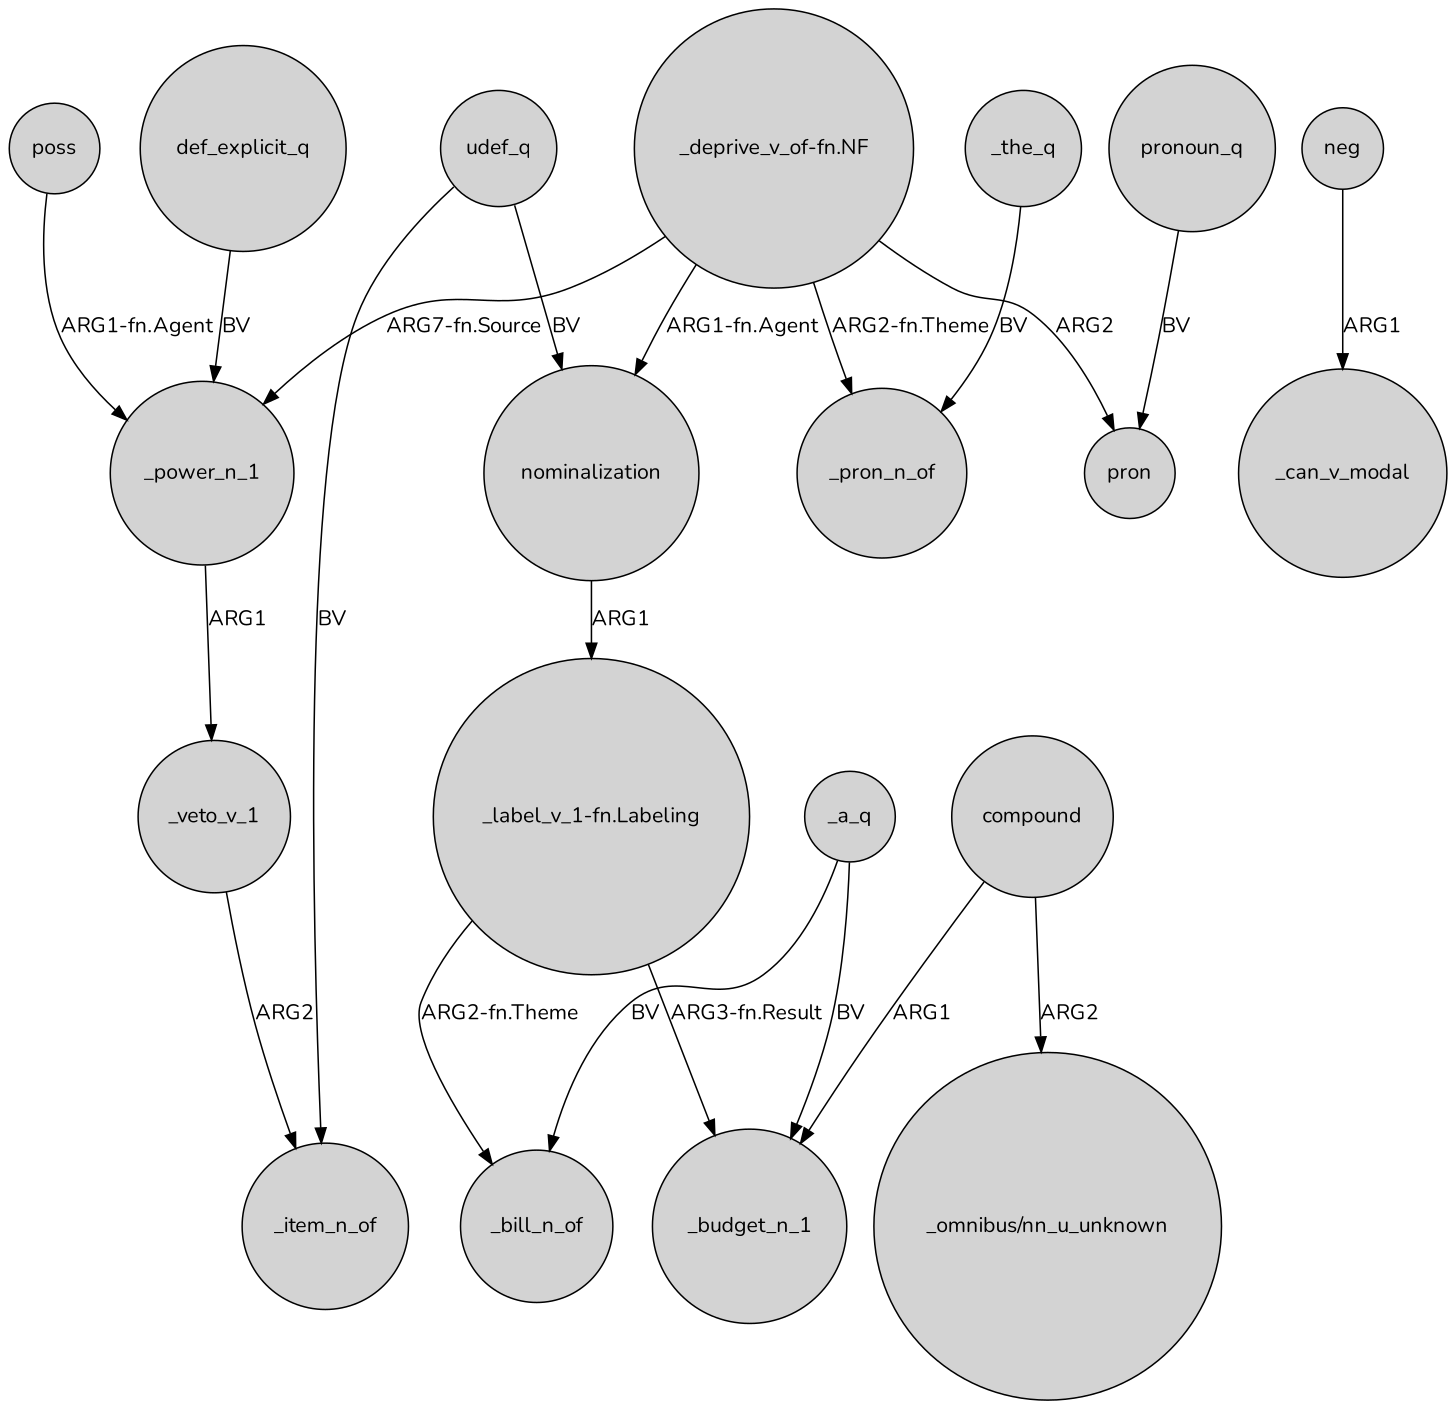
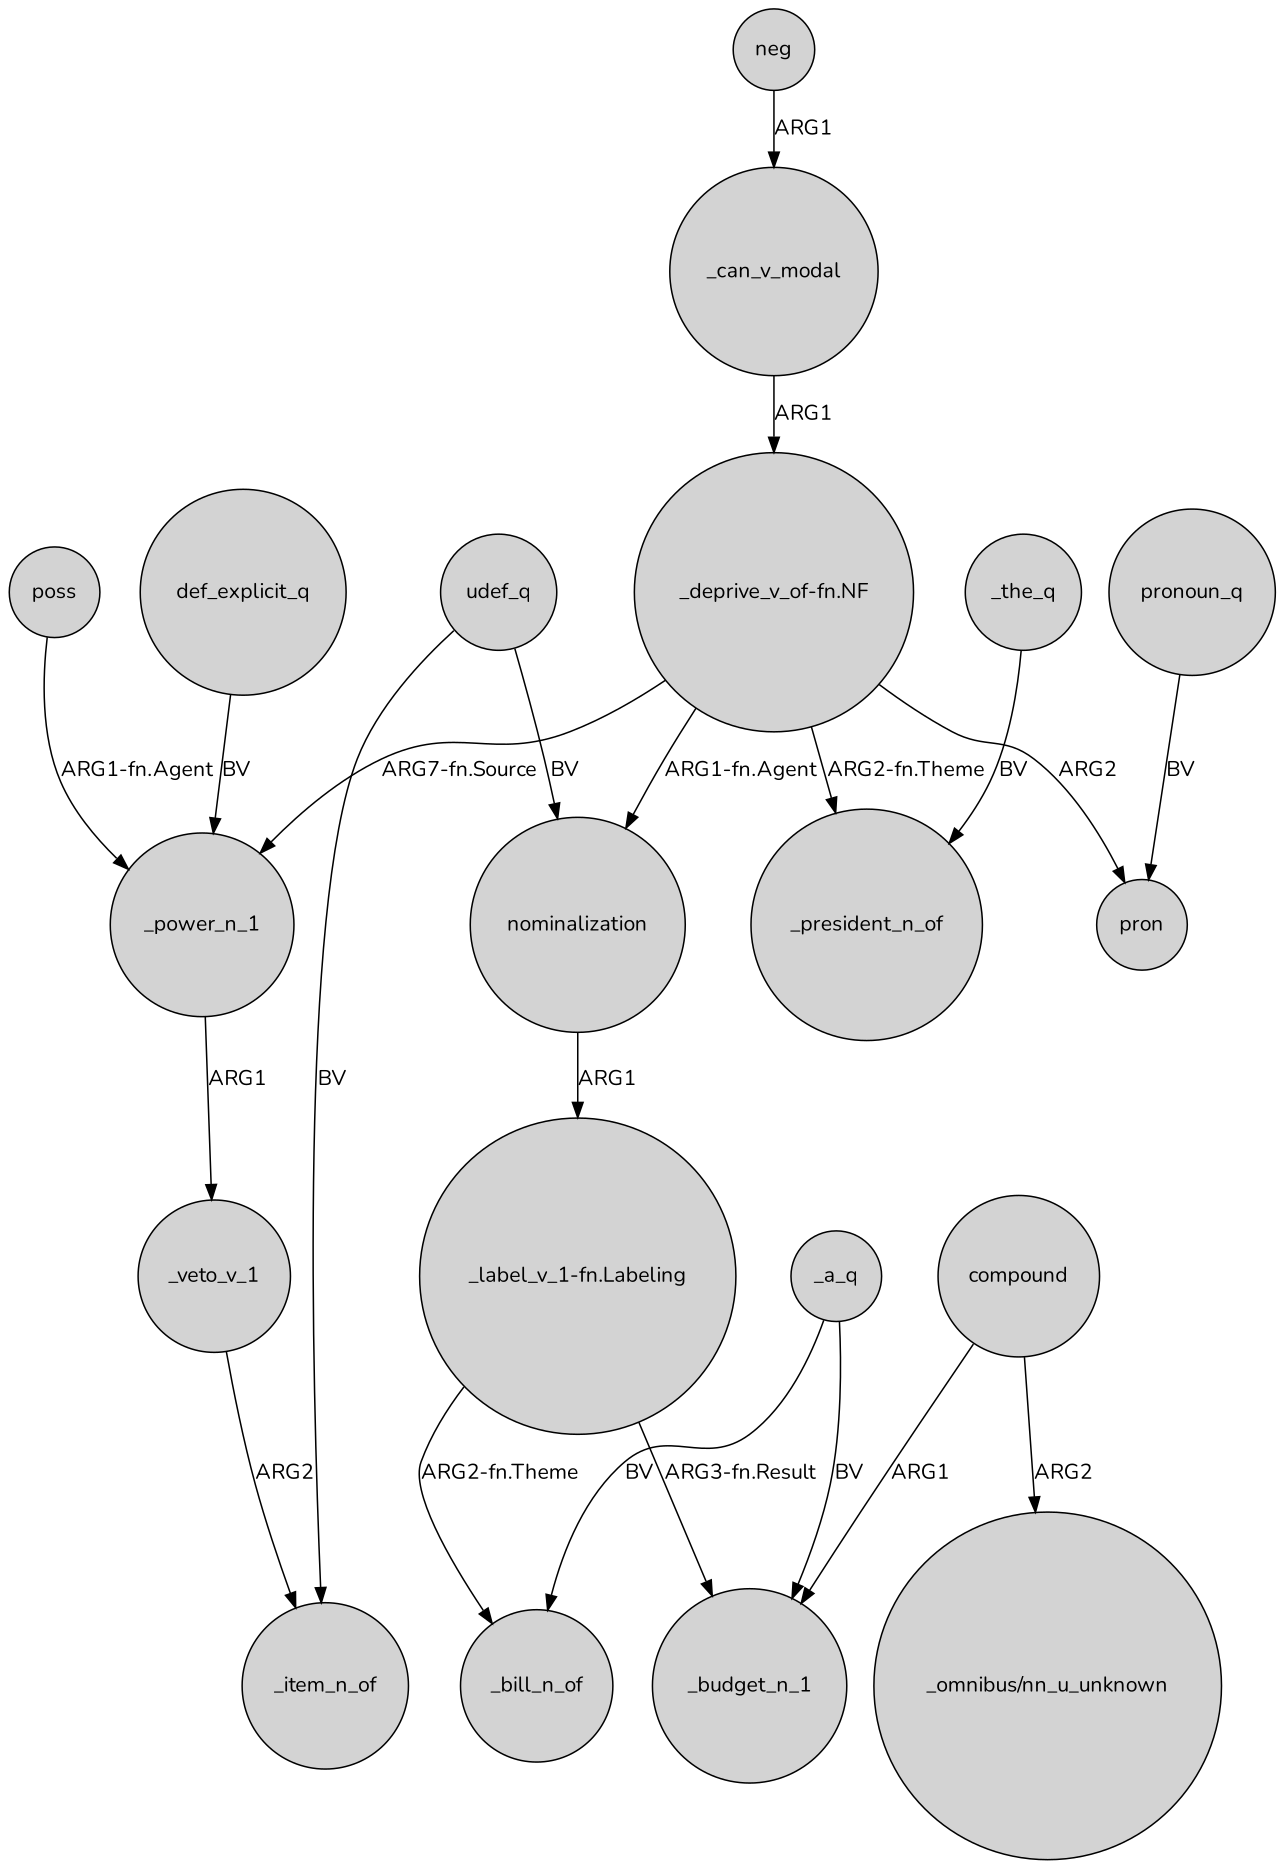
none -> (774, 406)
(882, 473) -> (867, 925)
